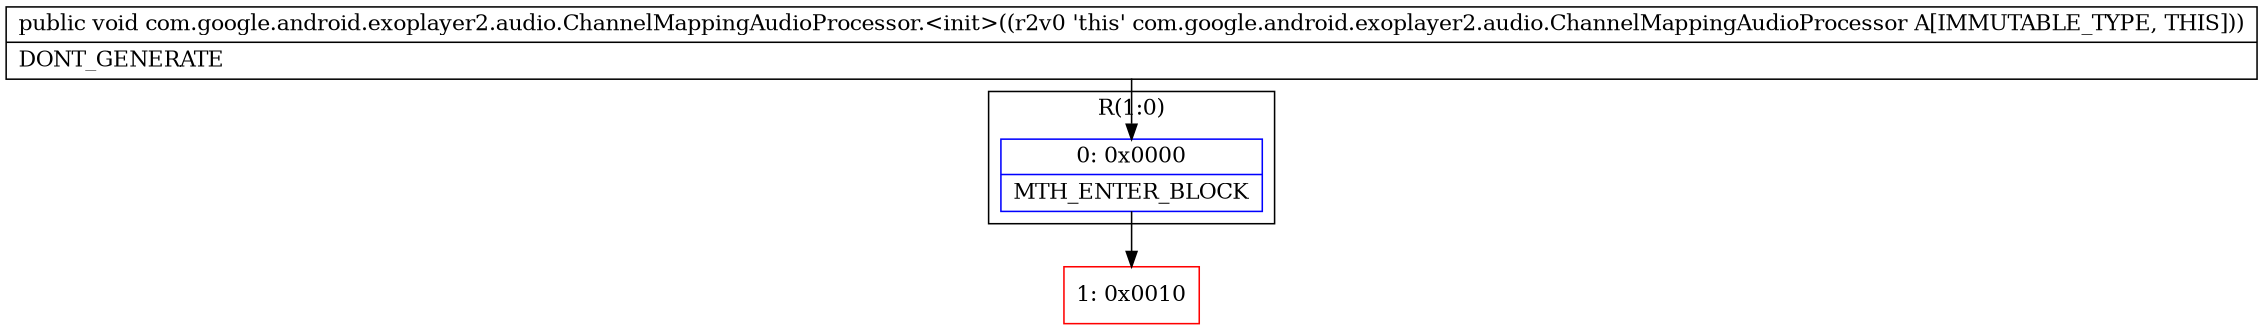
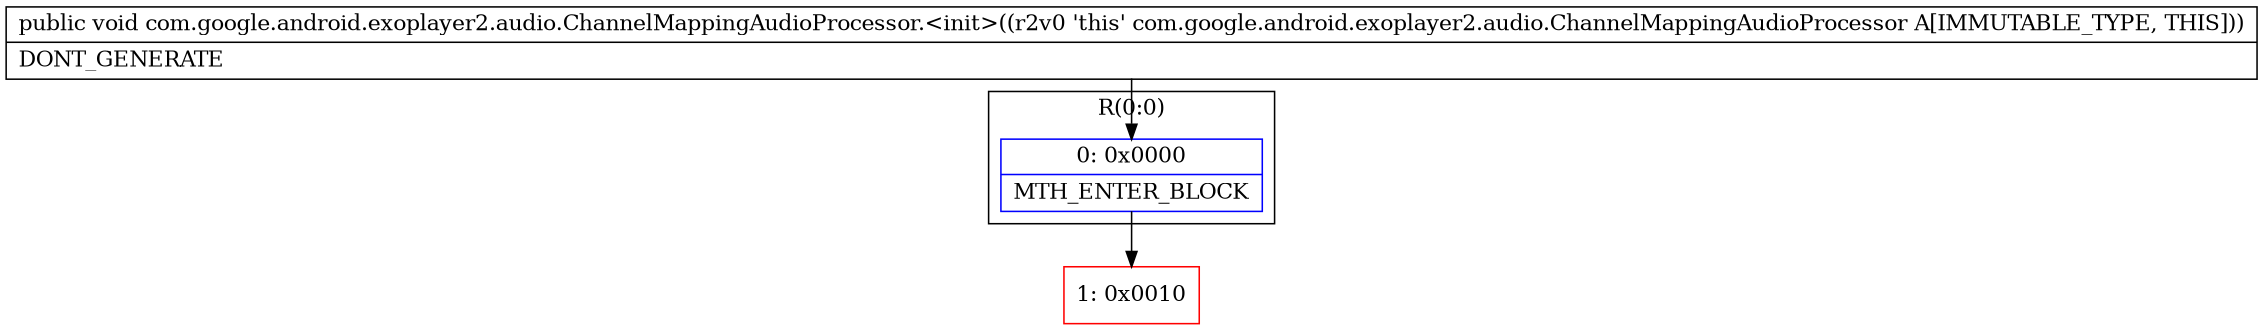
(1132, 109) -> (1132, 109)
